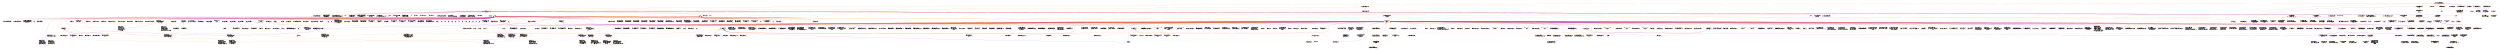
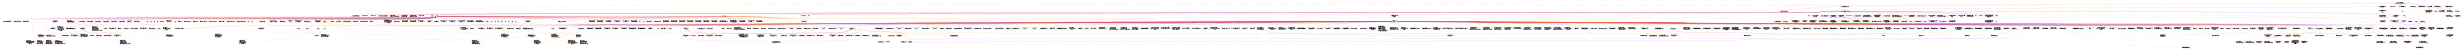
none -> (98, 22)
